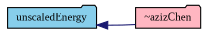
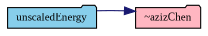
(122, 25) -> (111, 11)
